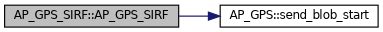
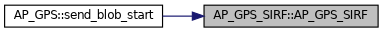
(194, 16) -> (177, 16)
